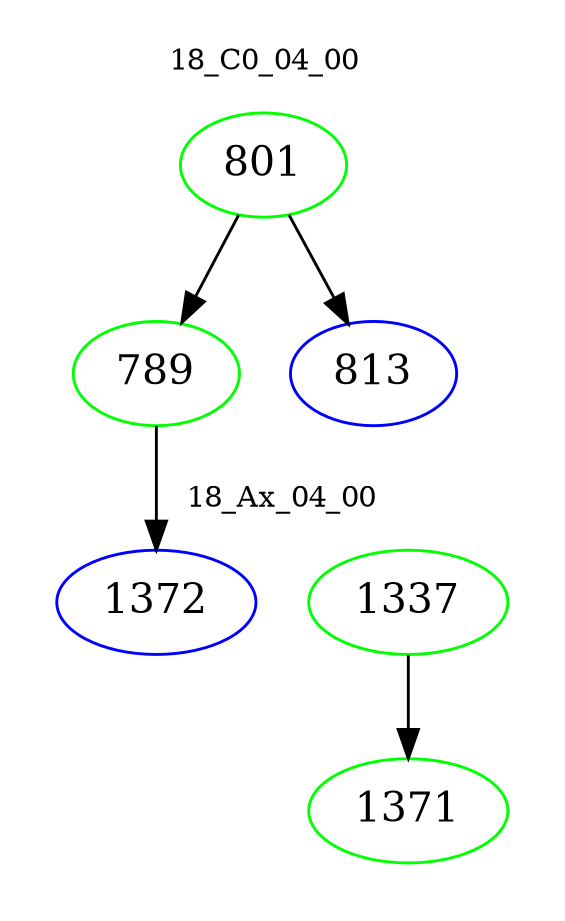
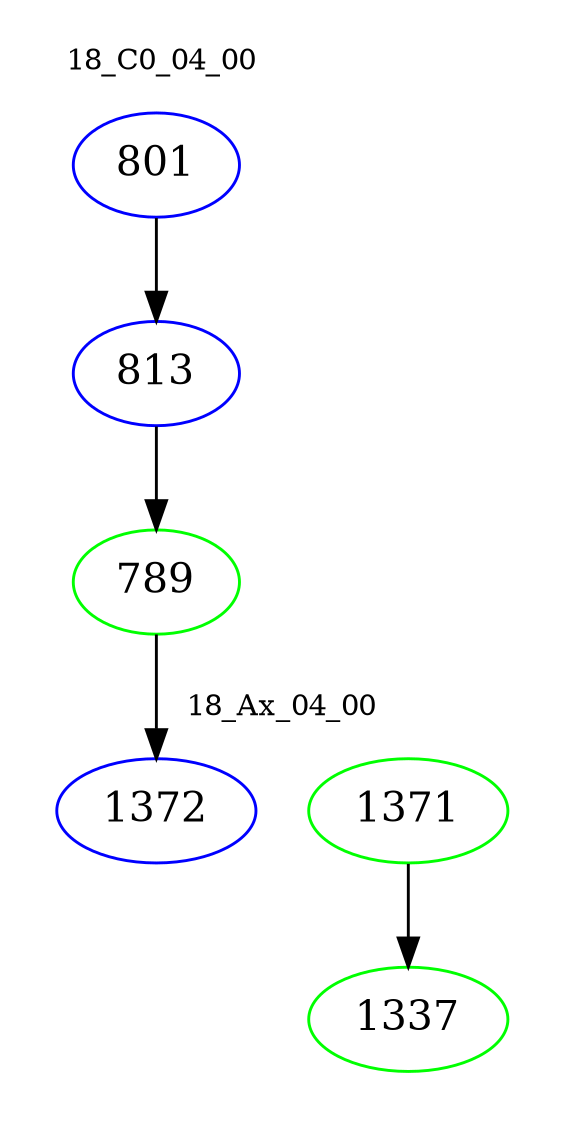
(264, 165) -> (156, 165)
(217, 256) -> (156, 464)
(408, 692) -> (408, 901)
